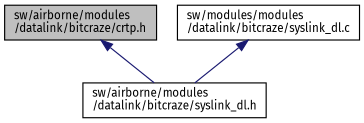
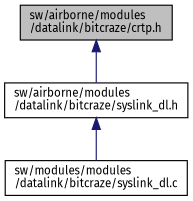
(217, 65) -> (96, 145)
